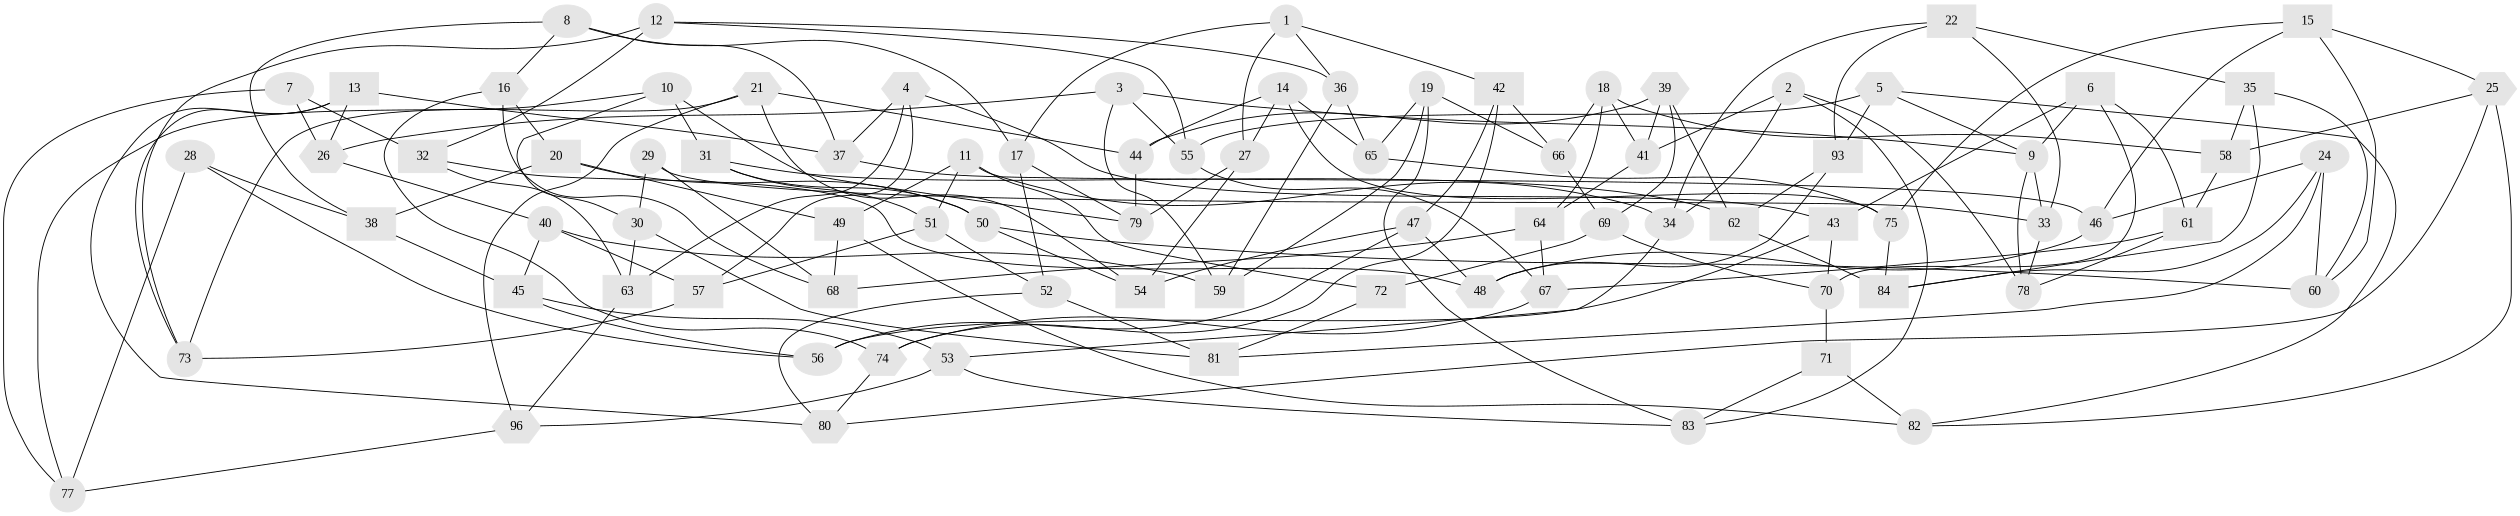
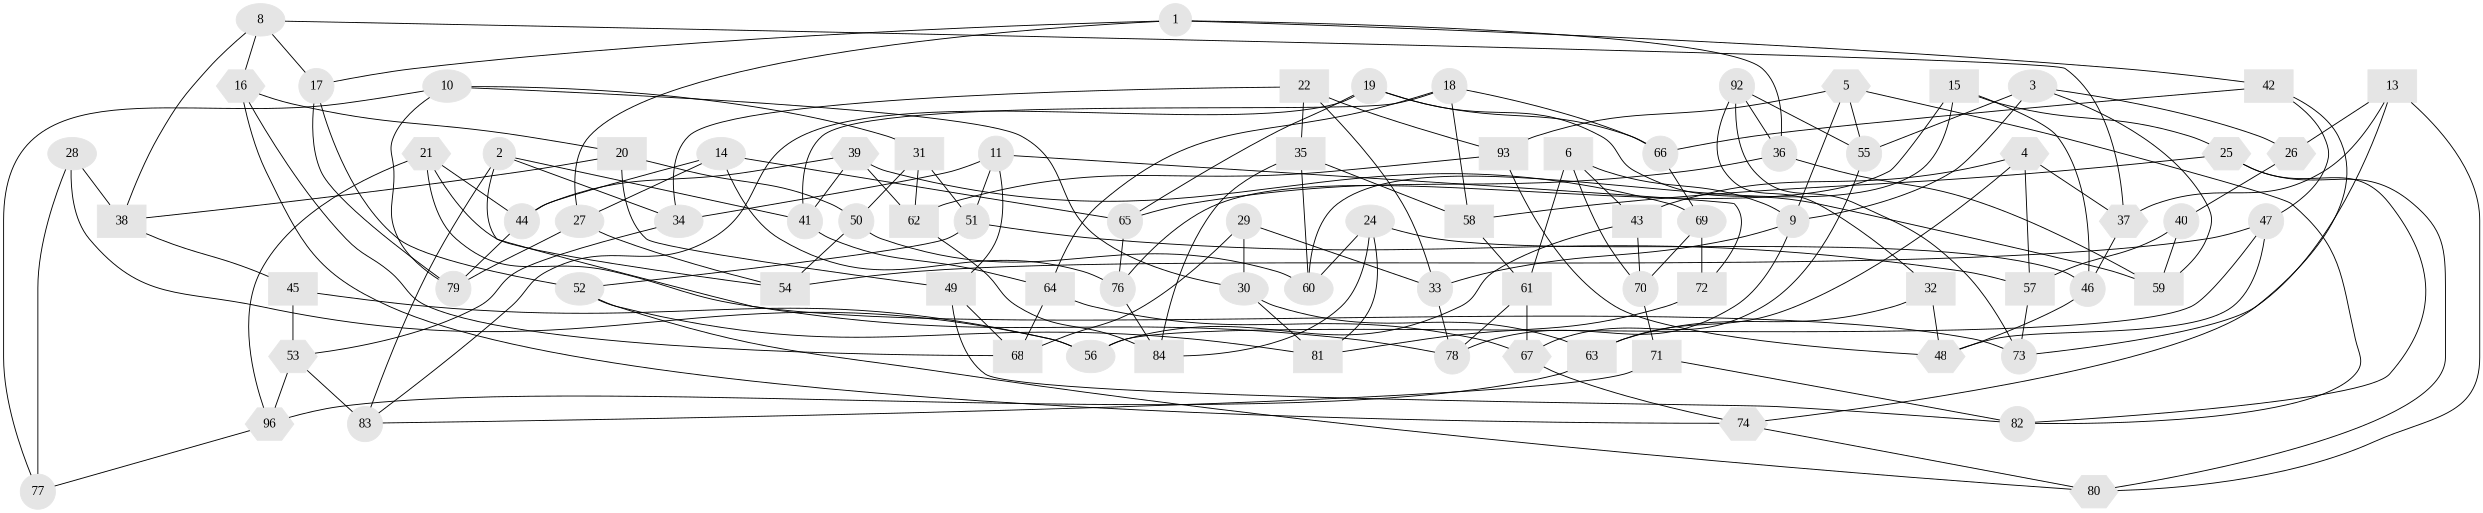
(656, 21) -> (1737, 86)
(289, 89) -> none
(1891, 224) -> (1118, 289)
(533, 256) -> none
